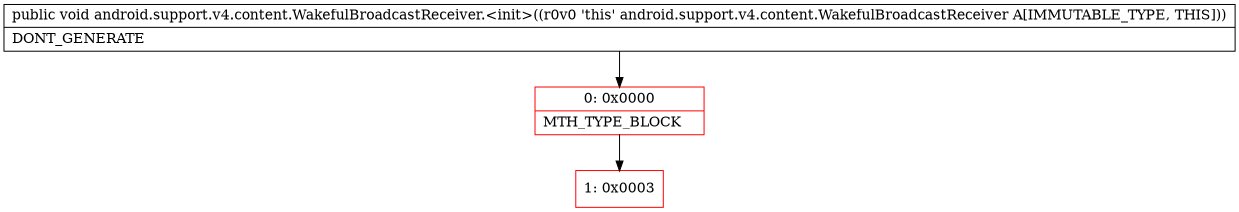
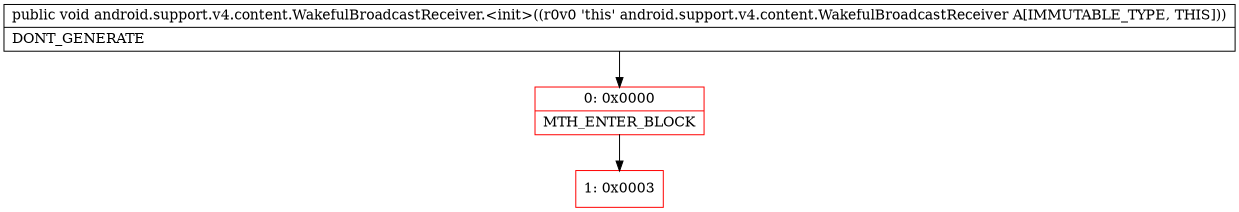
(612, 122) -> (620, 122)
